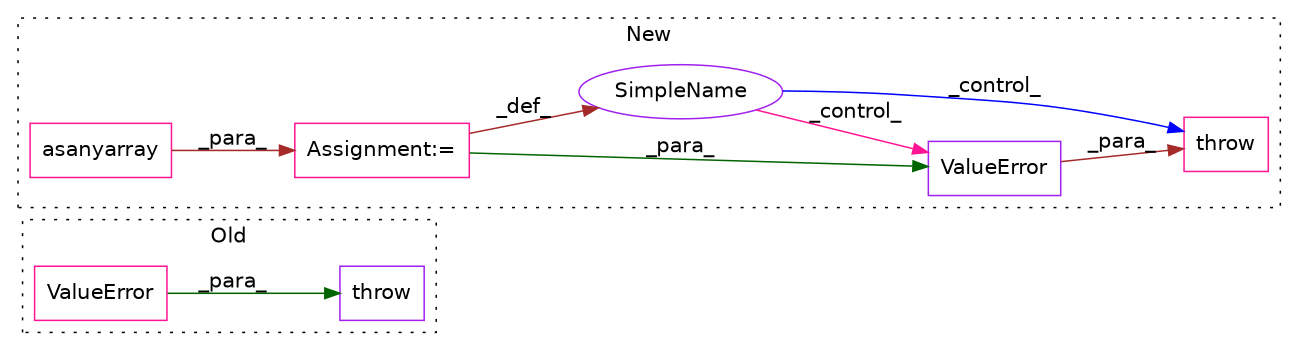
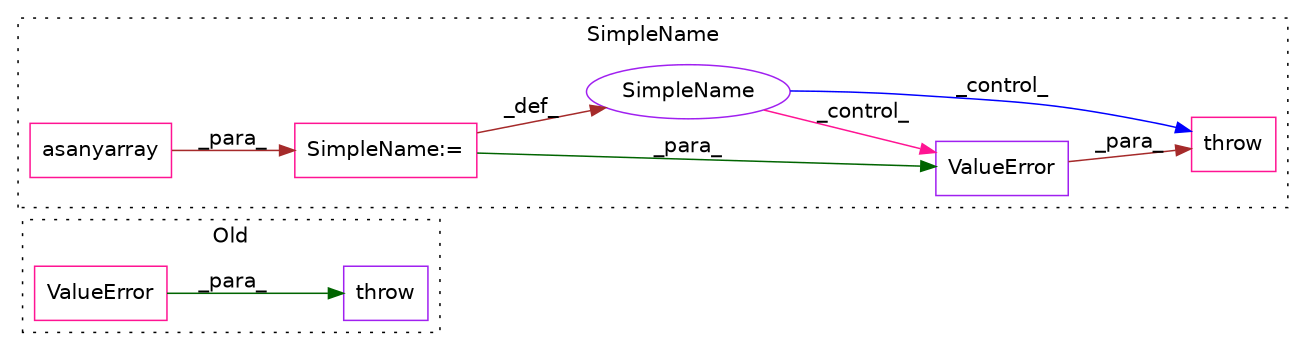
(649, 35) -> (653, 35)
(382, 150) -> (386, 150)
